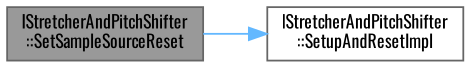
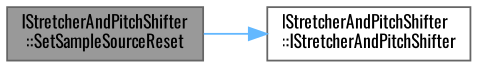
(365, 34) -> (369, 34)
